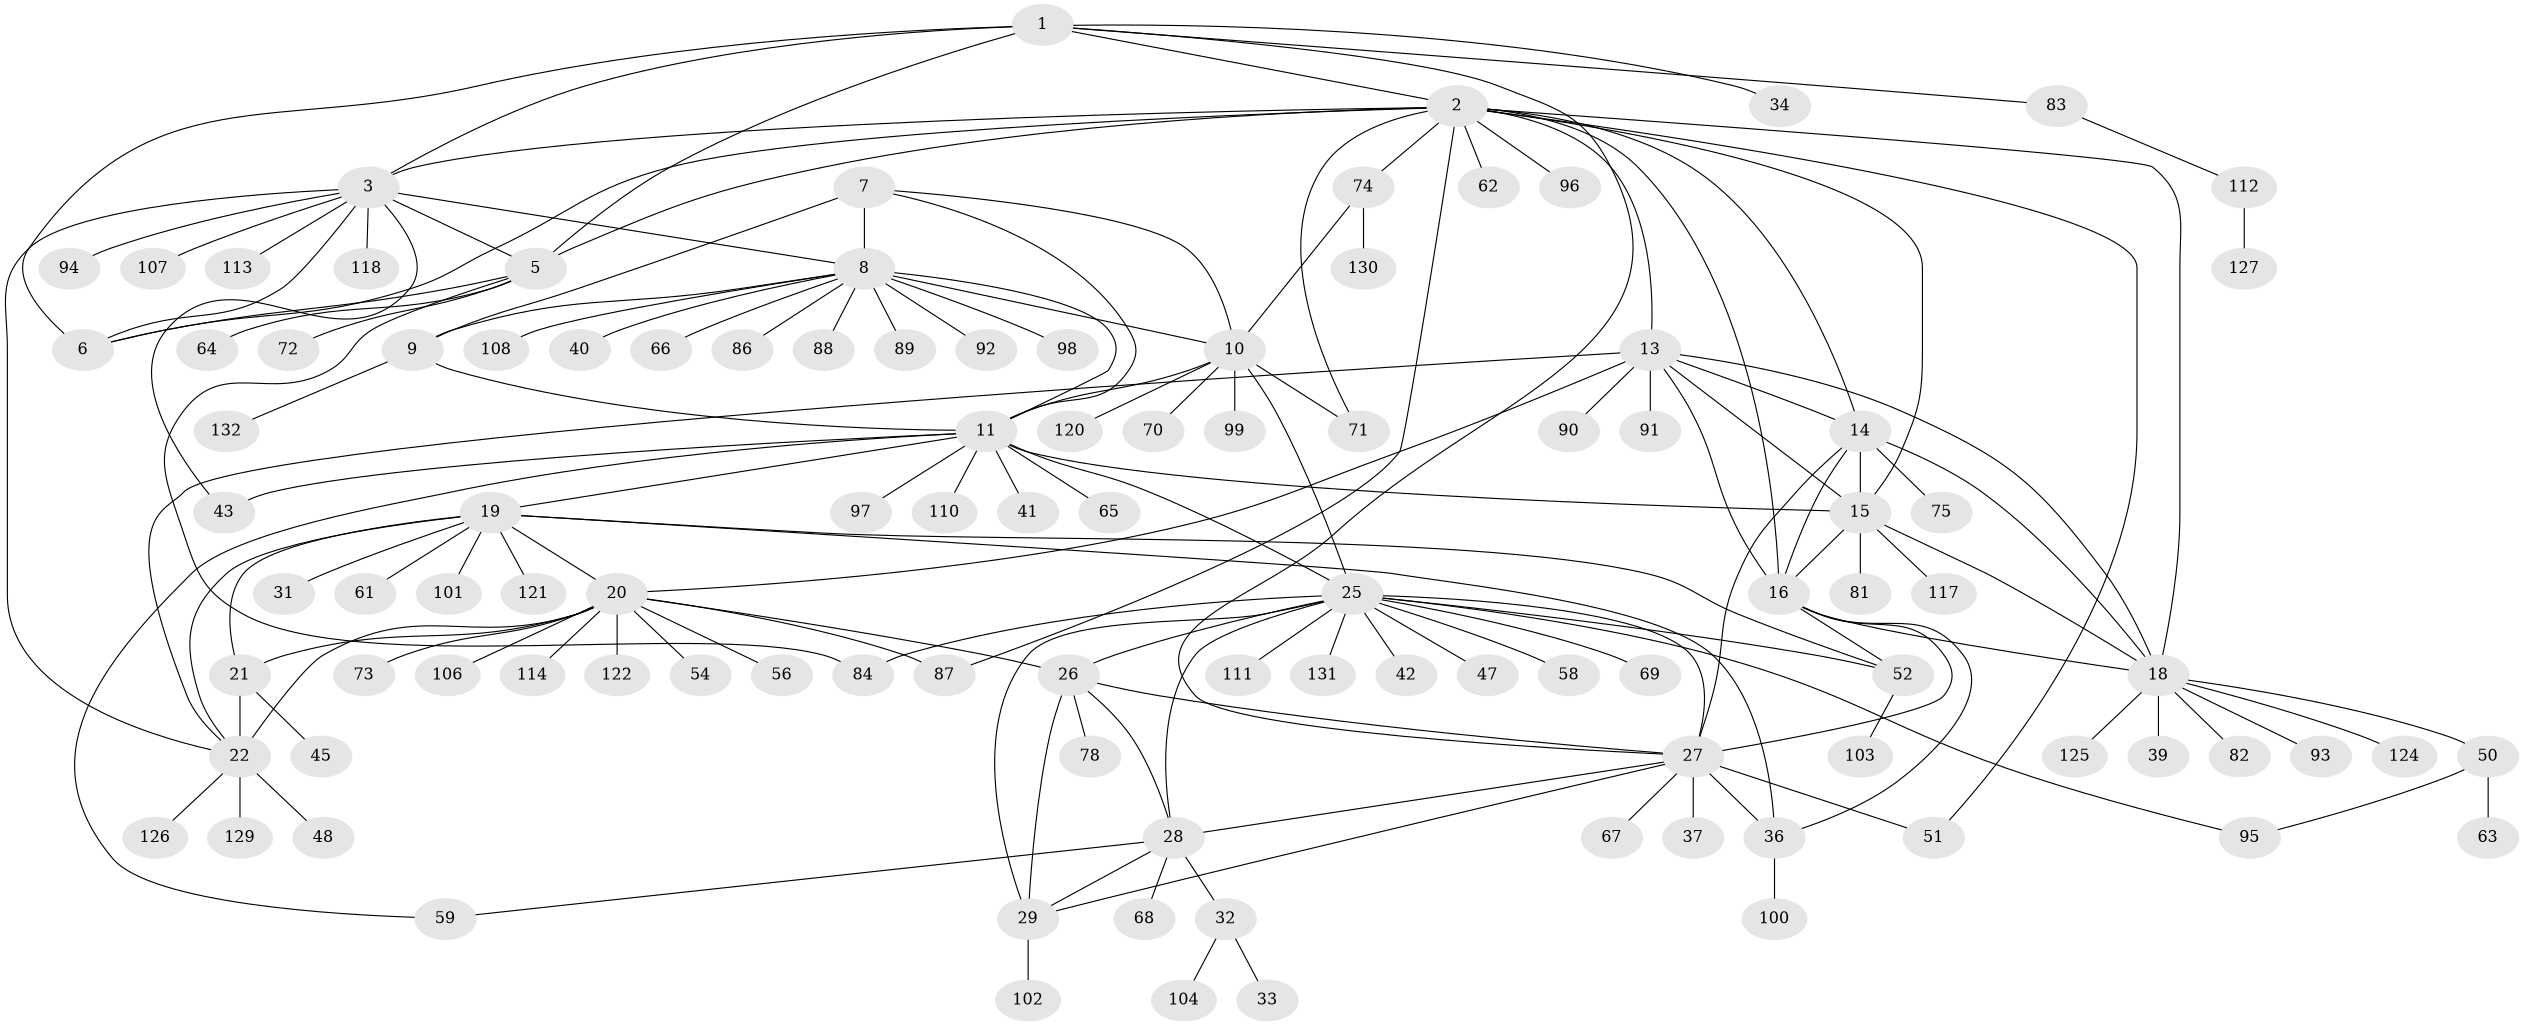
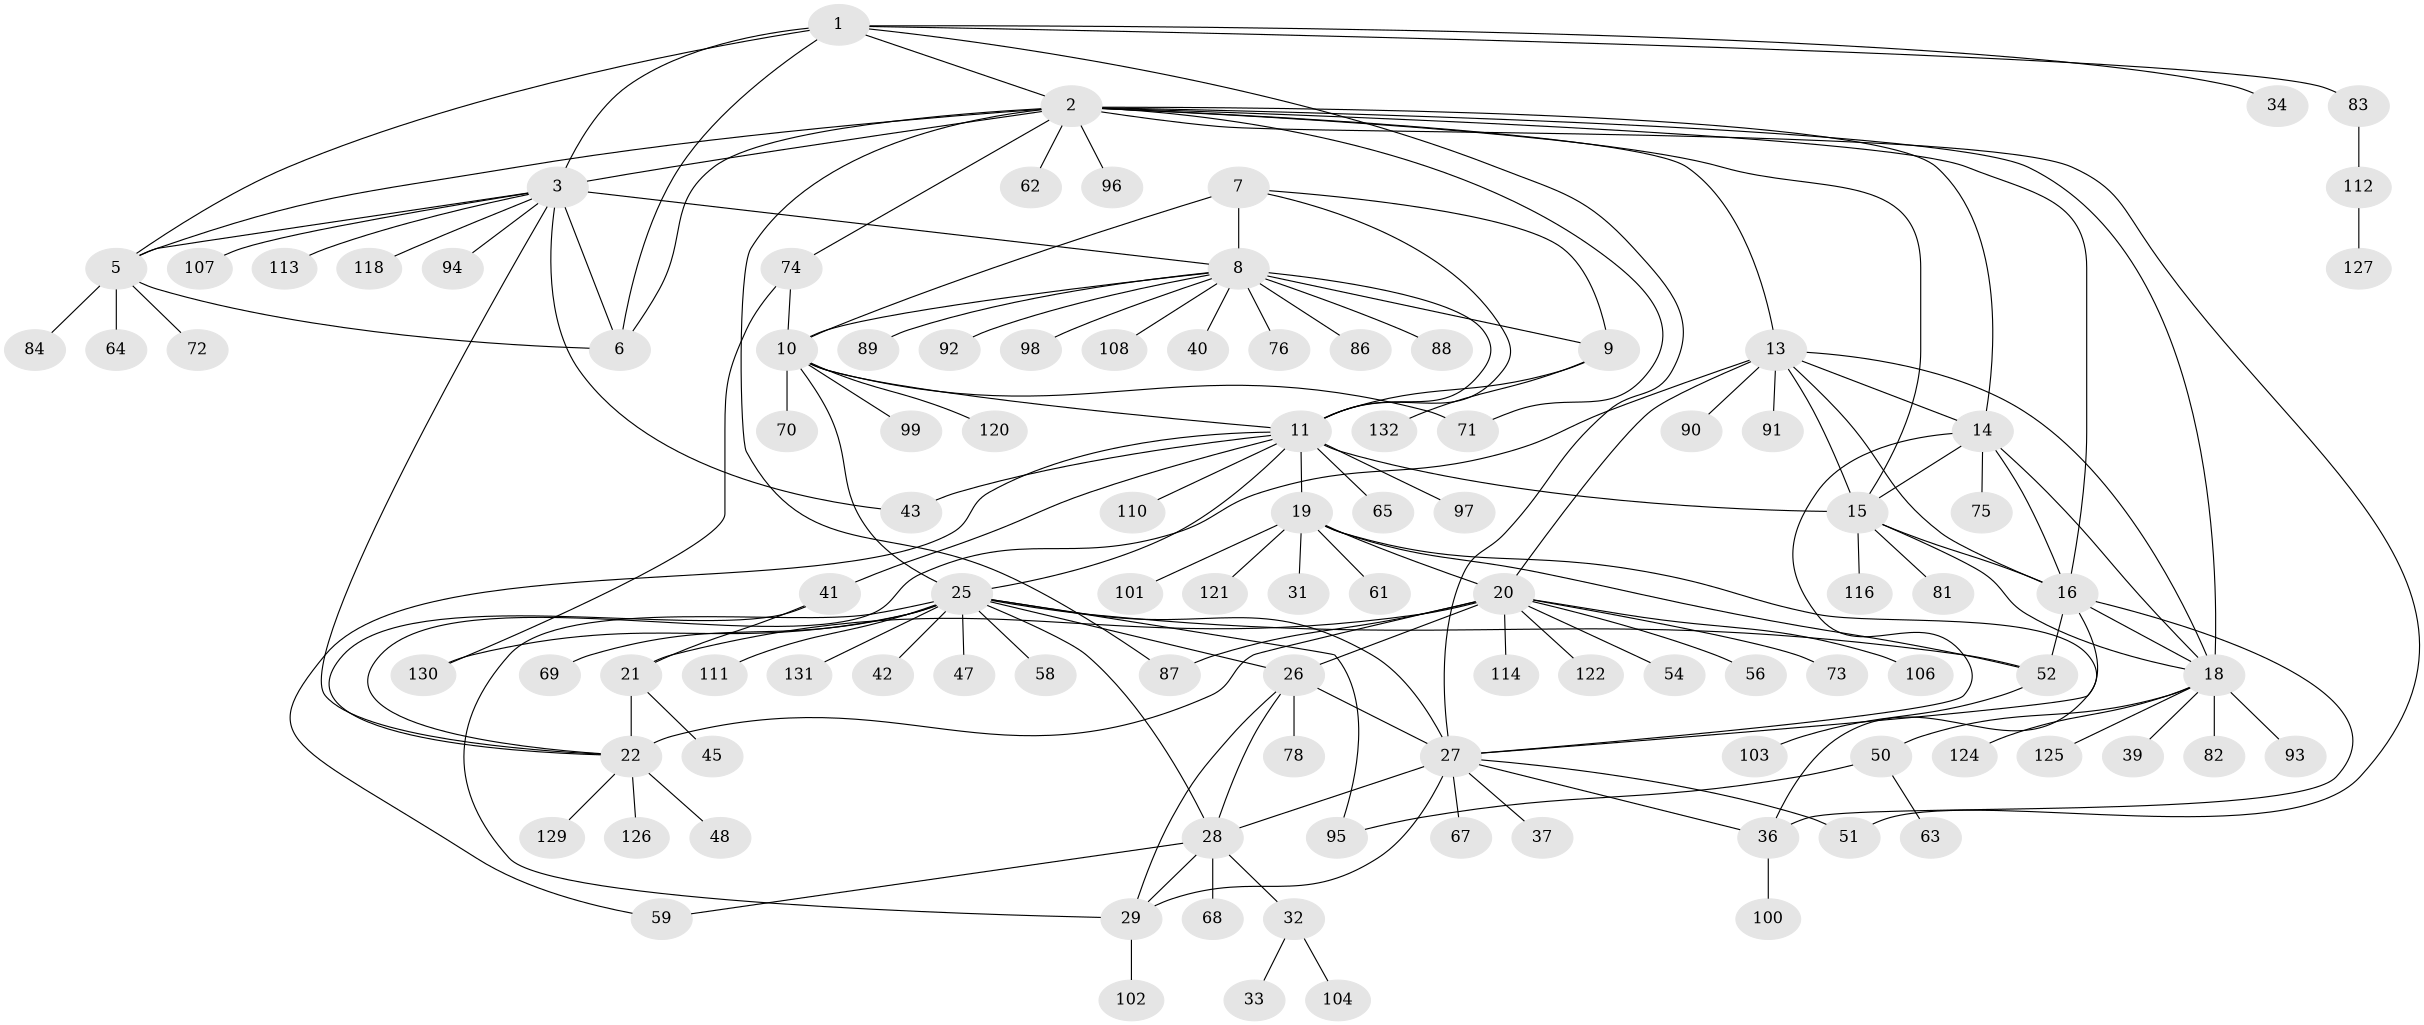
(661, 350) -> (1279, 350)
(242, 564) -> (410, 625)
(250, 568) -> (730, 633)
(1944, 594) -> (1860, 594)
(1135, 611) -> (655, 633)
